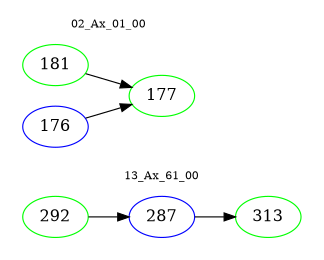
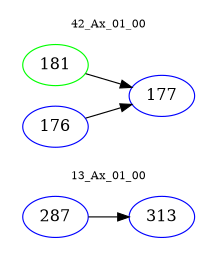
(109, 25) -> (109, 25)
(162, 96) -> (162, 96)
(162, 176) -> (109, 176)
(55, 217) -> none
(268, 217) -> (162, 217)
